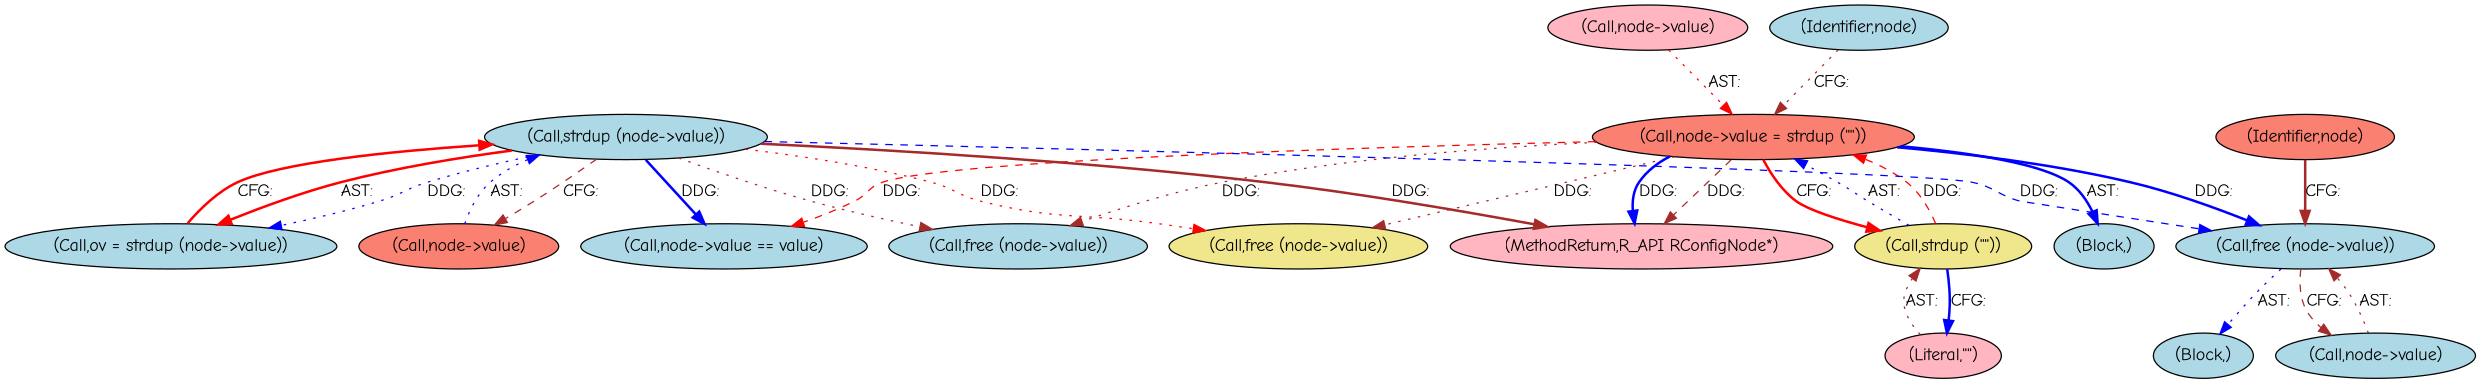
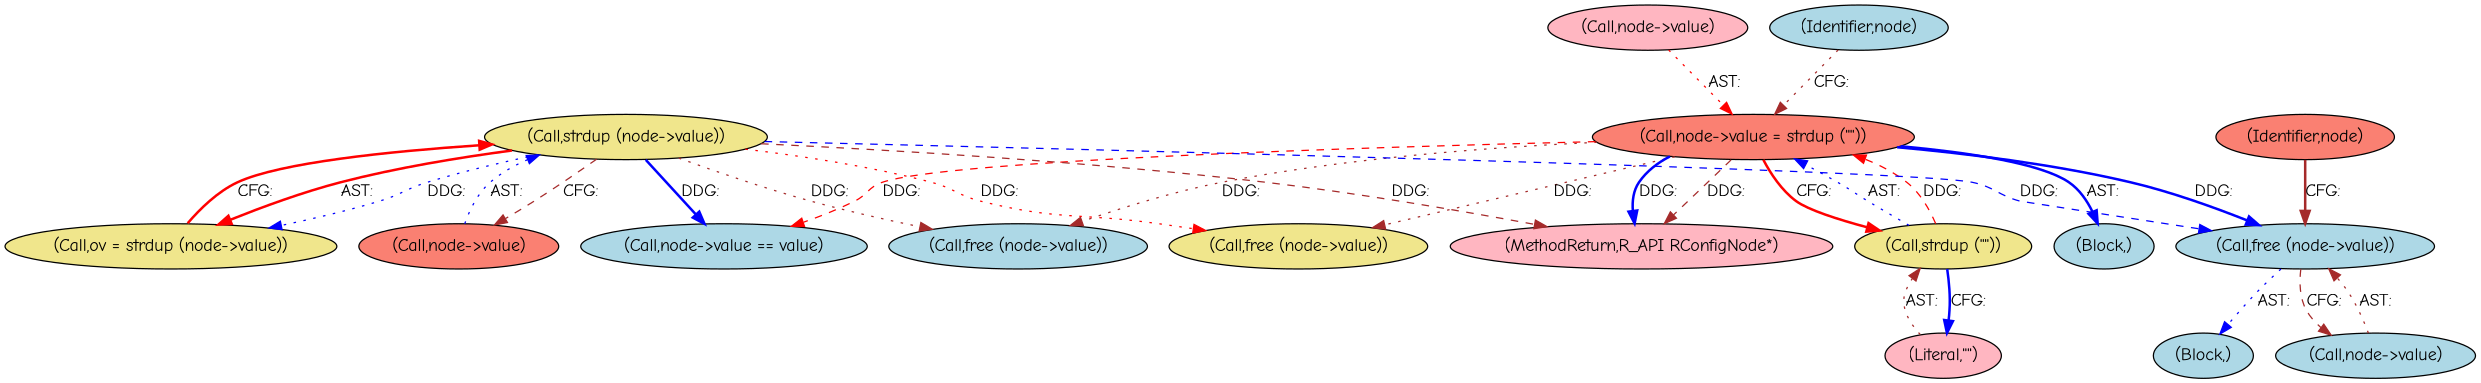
(626, 137) -> (626, 137)
(1149, 170) -> (1149, 170)
(171, 246) -> (171, 246)
